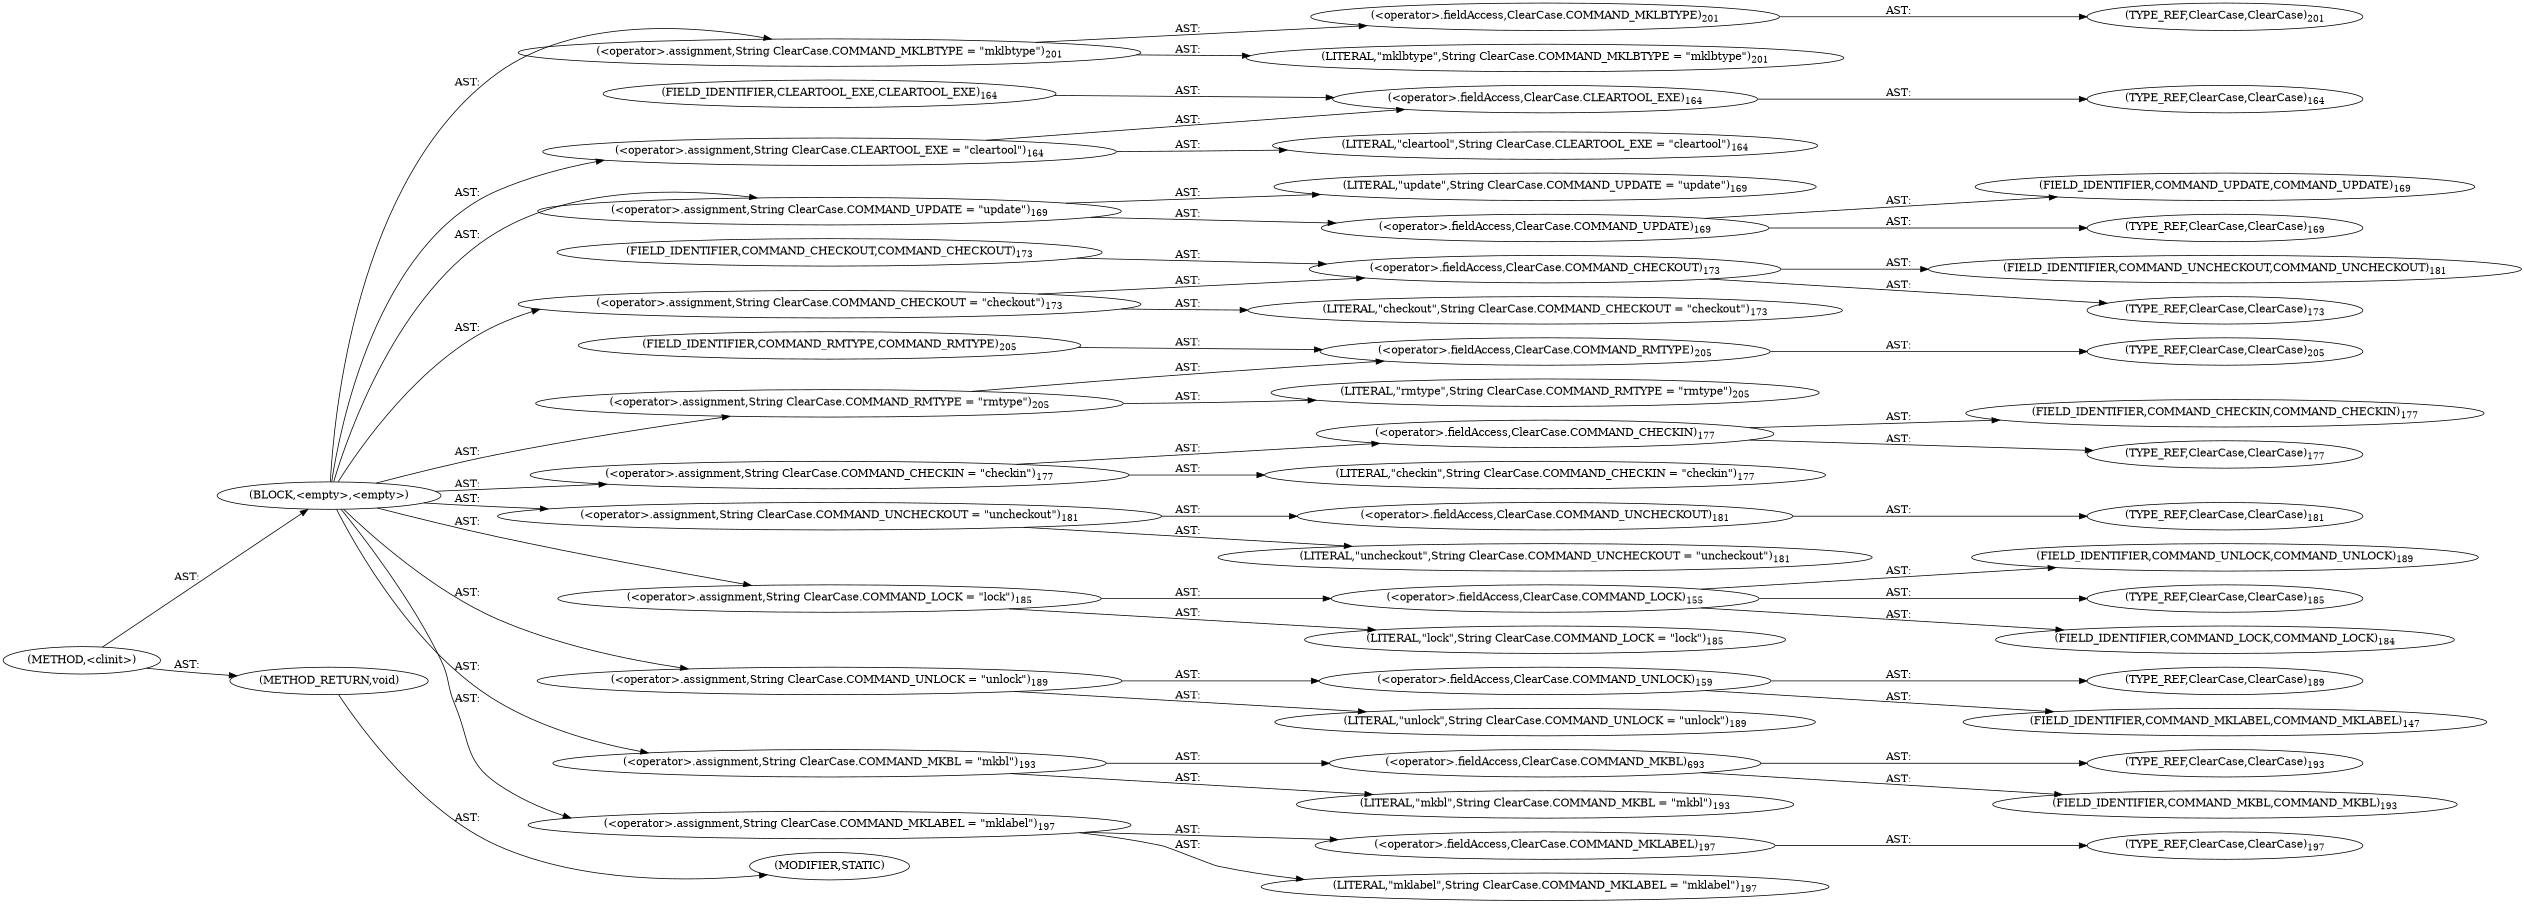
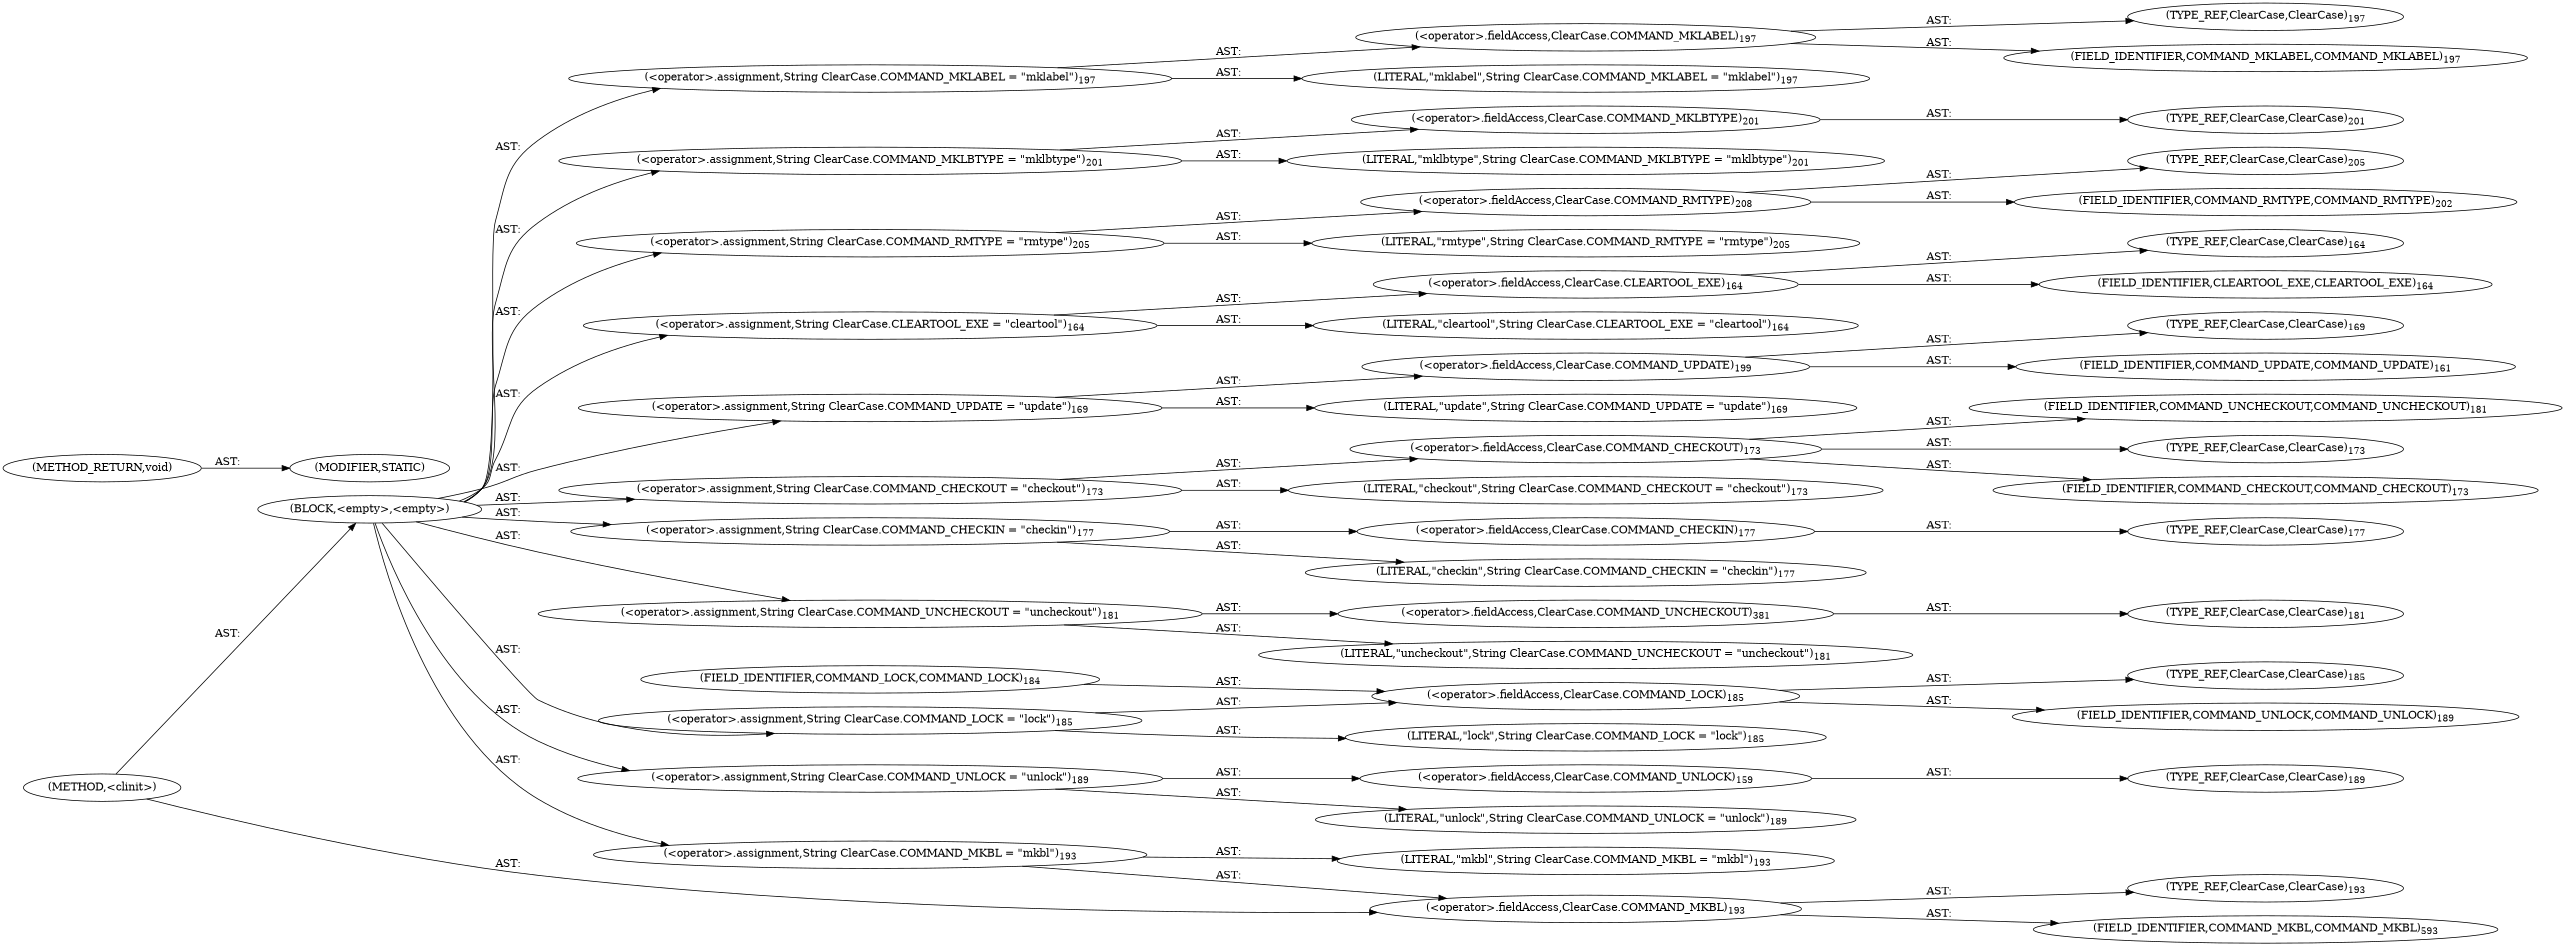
(1190, 96) -> (1915, 284)
(2402, 186) -> (2443, 366)
(1703, 227) -> (1743, 366)
(1198, 261) -> (1916, 469)
(1008, 344) -> (2444, 201)
(1196, 349) -> (1909, 202)
(1703, 350) -> (1744, 201)
(2225, 413) -> none
(1721, 515) -> (1761, 613)
(1695, 597) -> (1736, 695)
(1878, 619) -> (1230, 688)
(188, 672) -> (754, 895)
(1875, 701) -> (1911, 47)
(2411, 721) -> (2452, 57)
(1696, 762) -> (1737, 908)
(2389, 803) -> (2430, 928)
